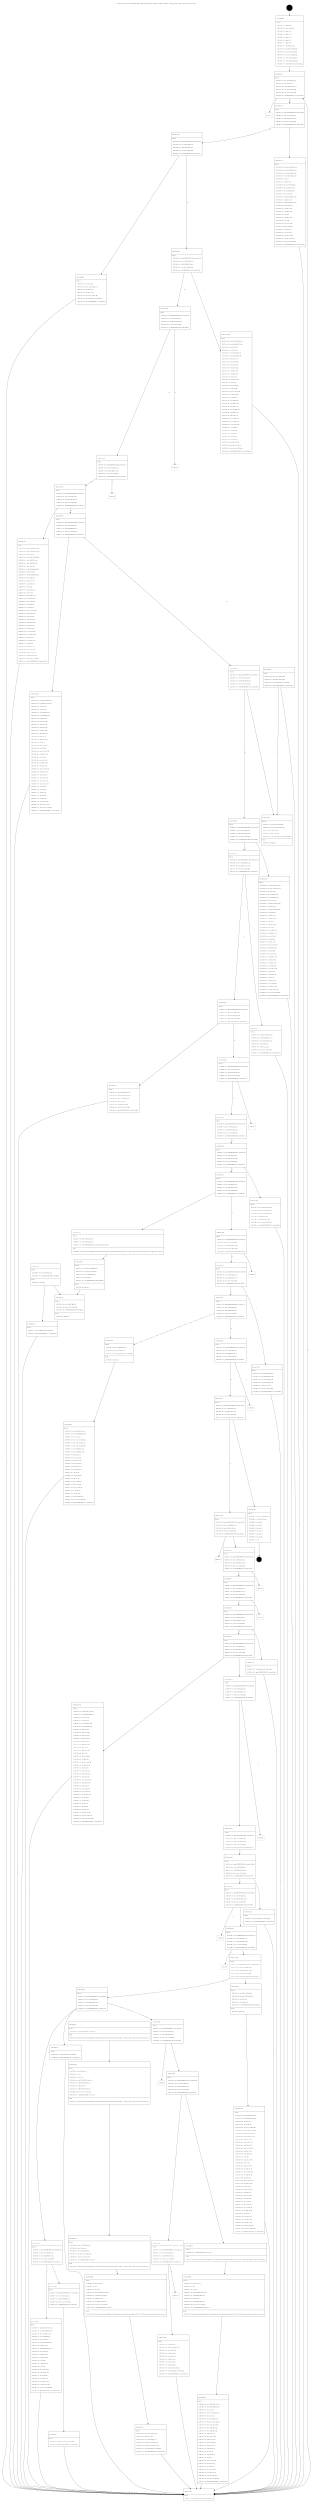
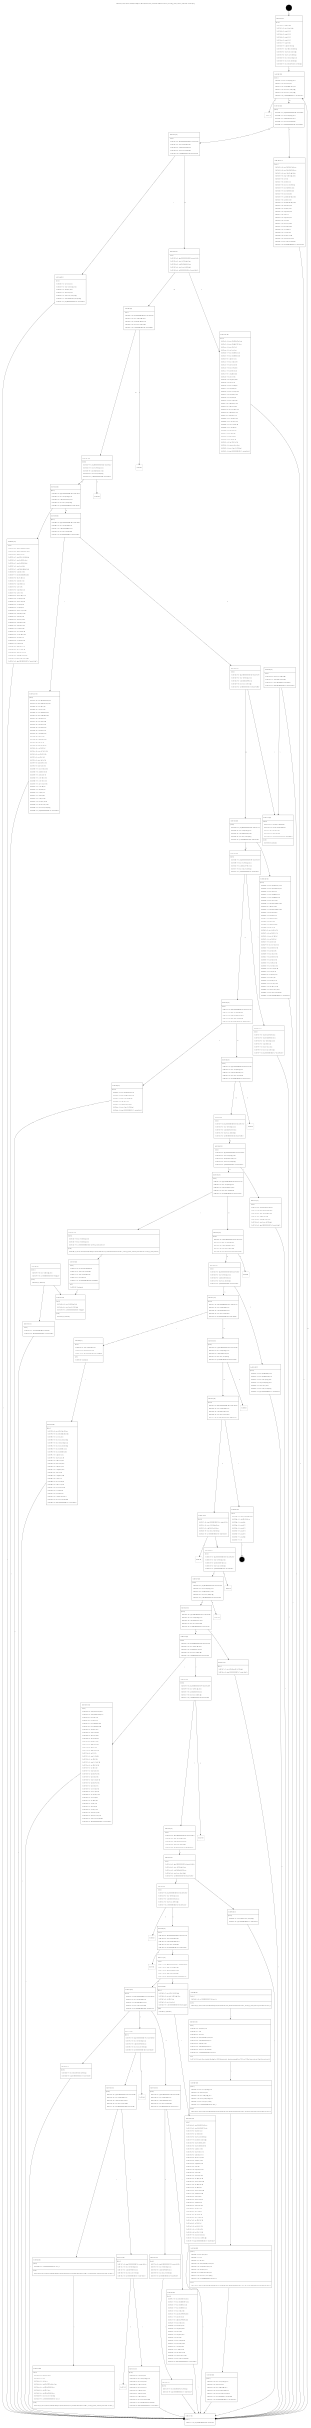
(213, 2439) -> none
